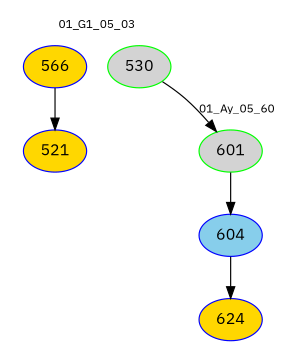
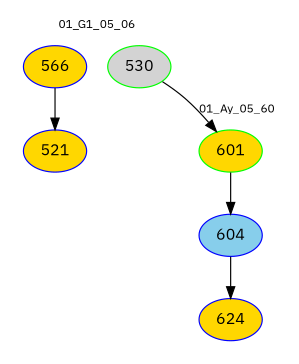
(97, 25) -> (97, 25)
(231, 151) -> (231, 151)
